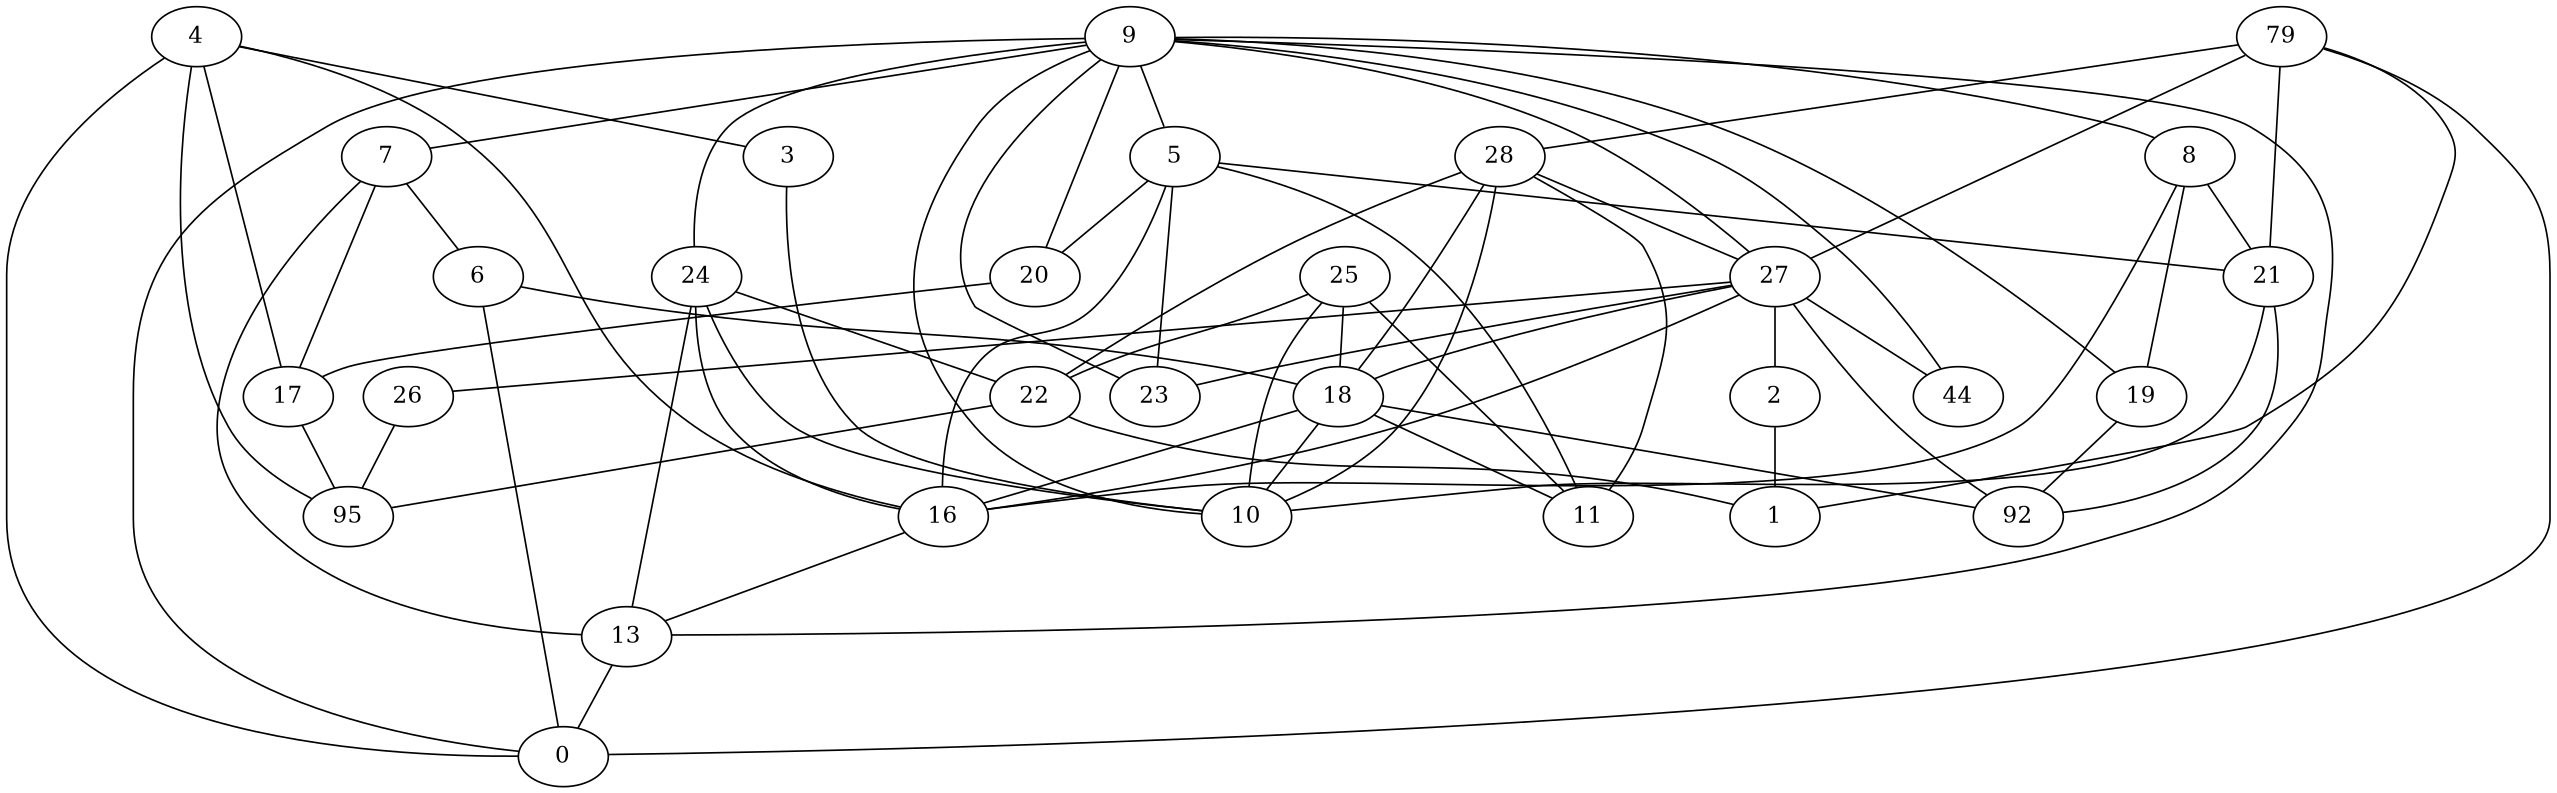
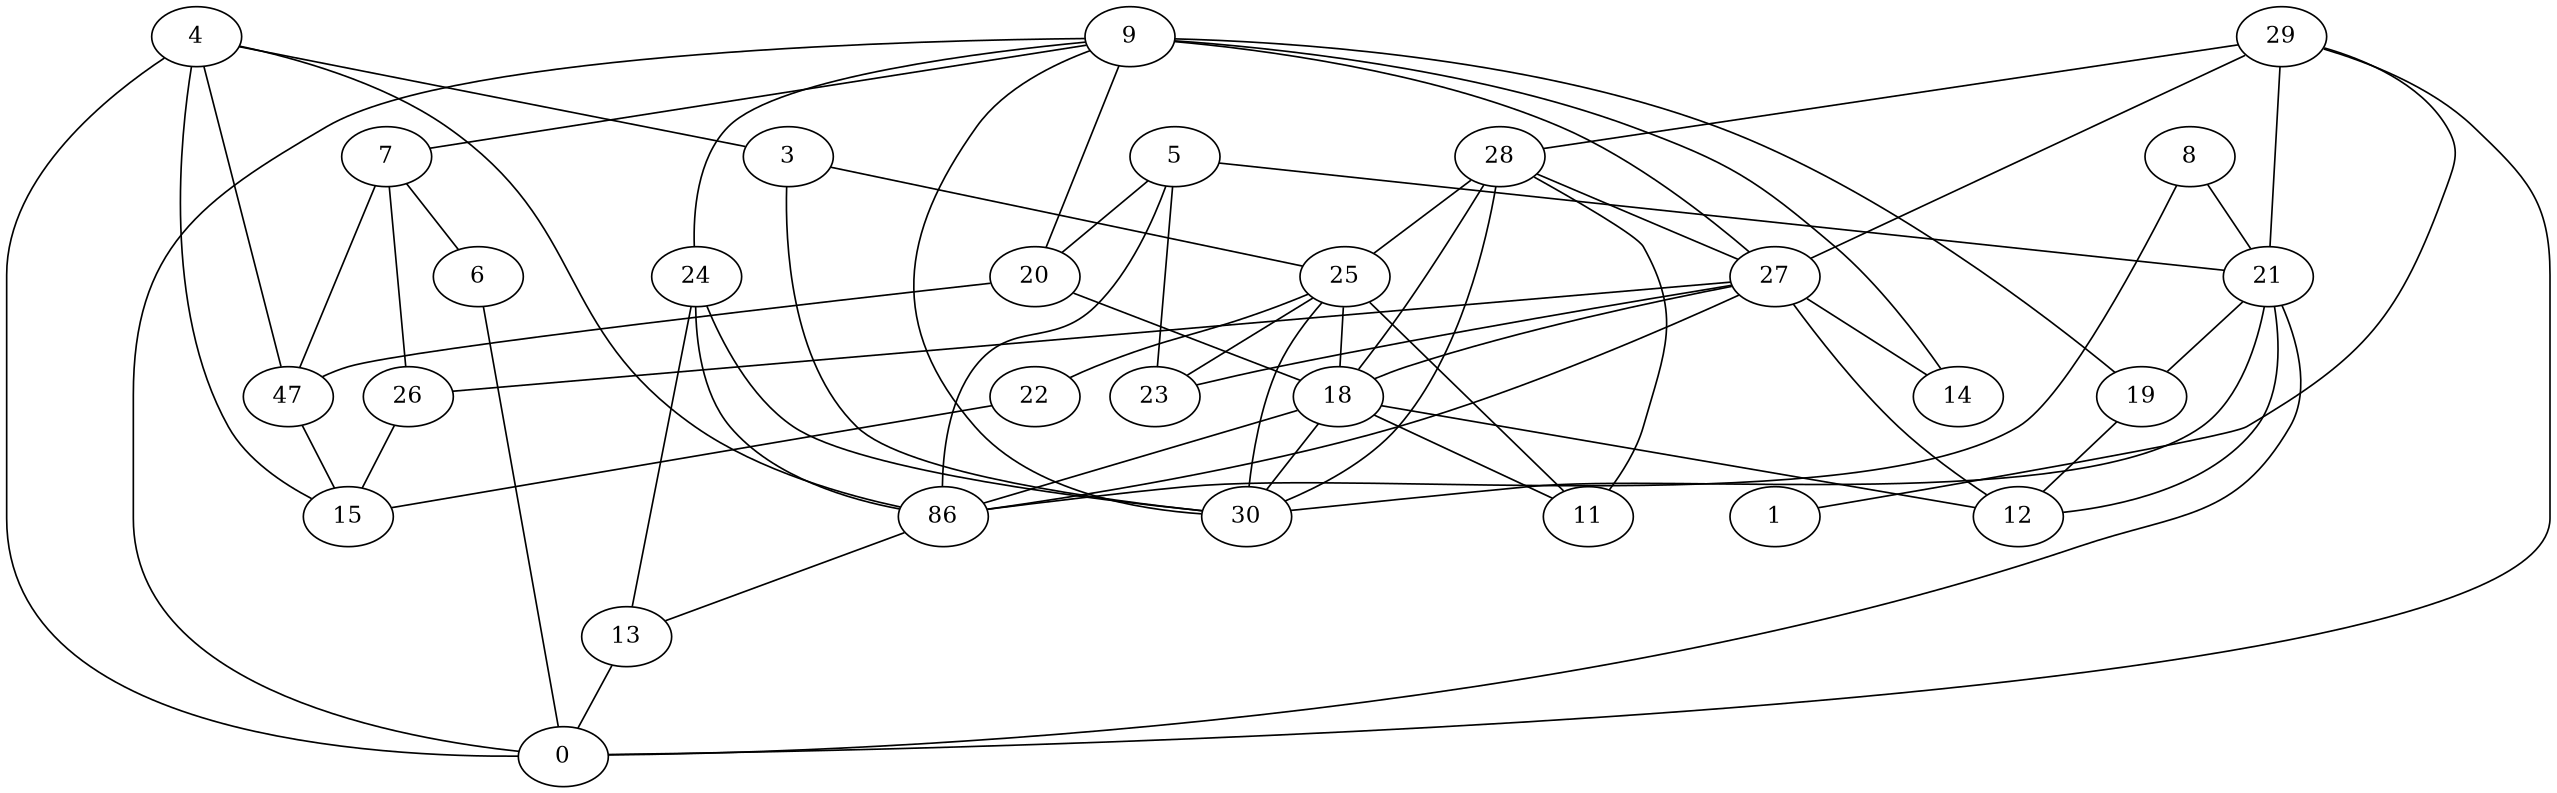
(2282, 37) -> (2282, 37)
(1668, 57) -> none
(1152, 96) -> none
none -> (1079, 219)
(963, 239) -> (1250, 337)
(1257, 261) -> (1422, 217)
(2166, 277) -> (2205, 337)
(1440, 278) -> none
(909, 333) -> (1204, 343)
(885, 343) -> none
(288, 397) -> (288, 397)
(1775, 397) -> none
(1958, 397) -> (1958, 397)
(1400, 467) -> none
(244, 503) -> (397, 277)
(2201, 505) -> none
(348, 517) -> (348, 517)
(943, 517) -> (943, 517)
(1247, 517) -> (1247, 517)
(2018, 517) -> (2018, 517)
none -> (1538, 675)
